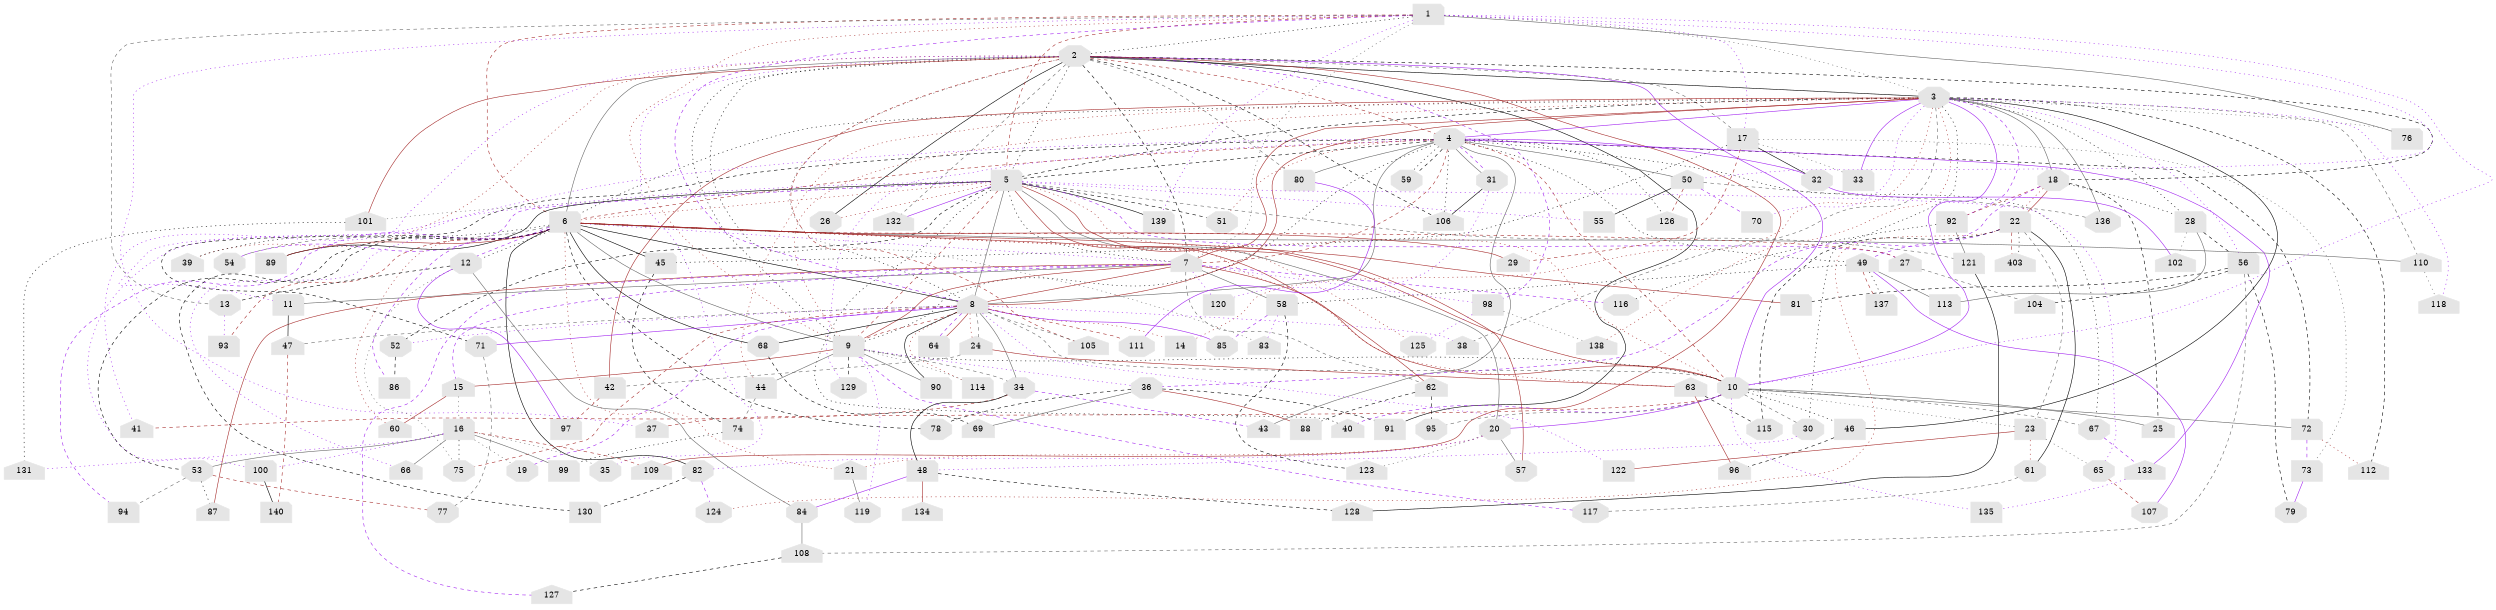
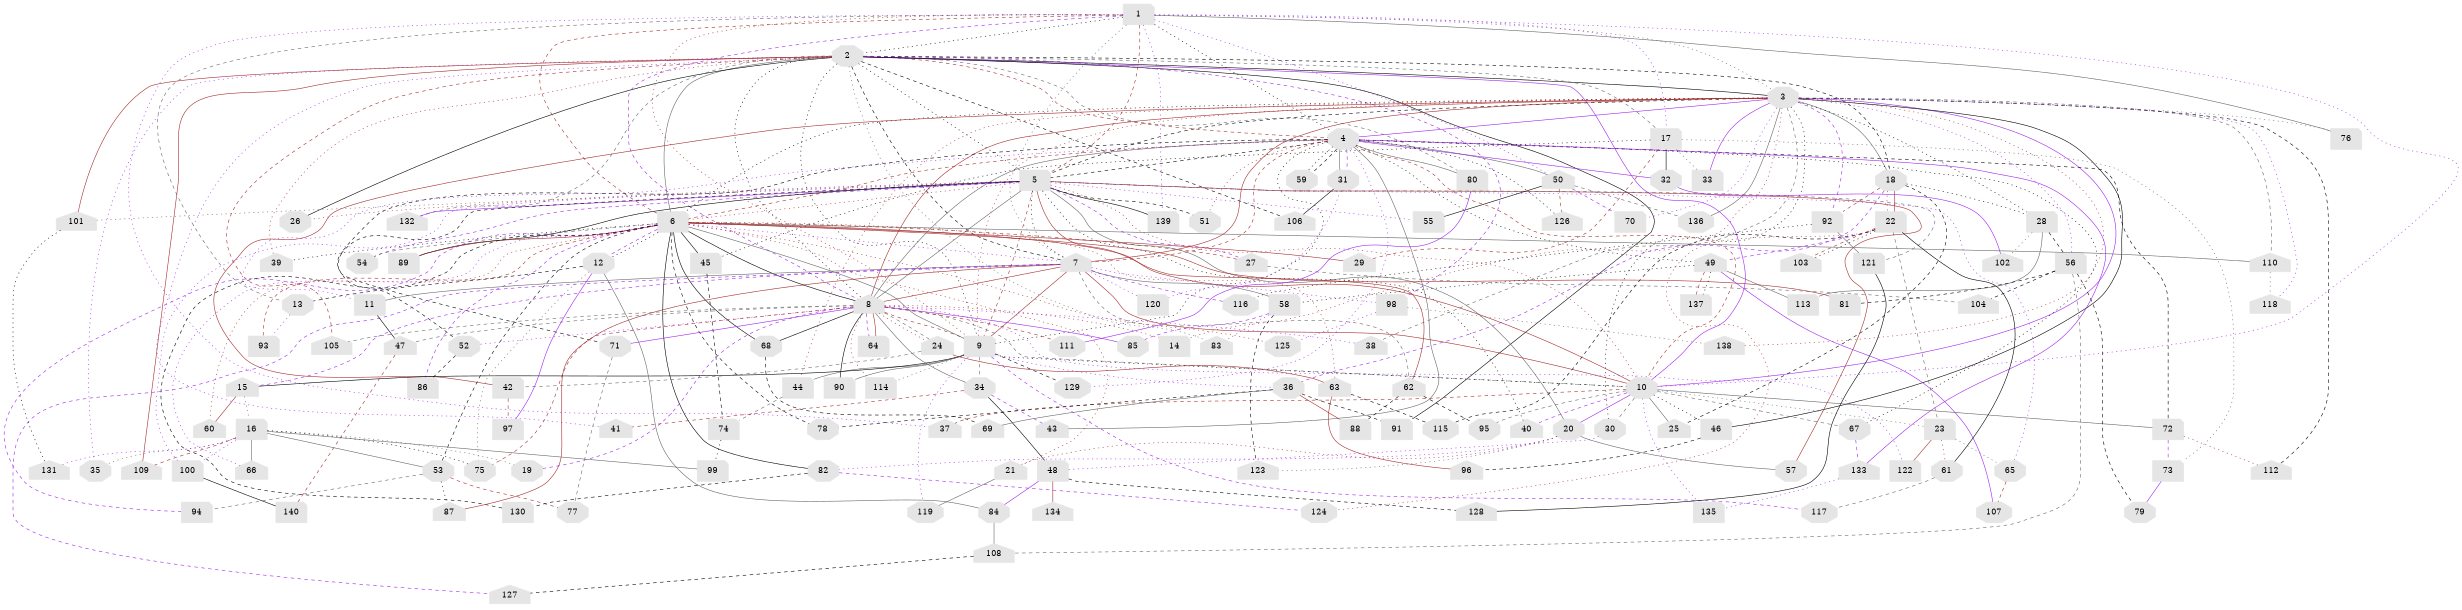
(1447, 181) -> (1257, 86)
(2015, 263) -> (1801, 263)
(654, 371) -> (612, 376)
